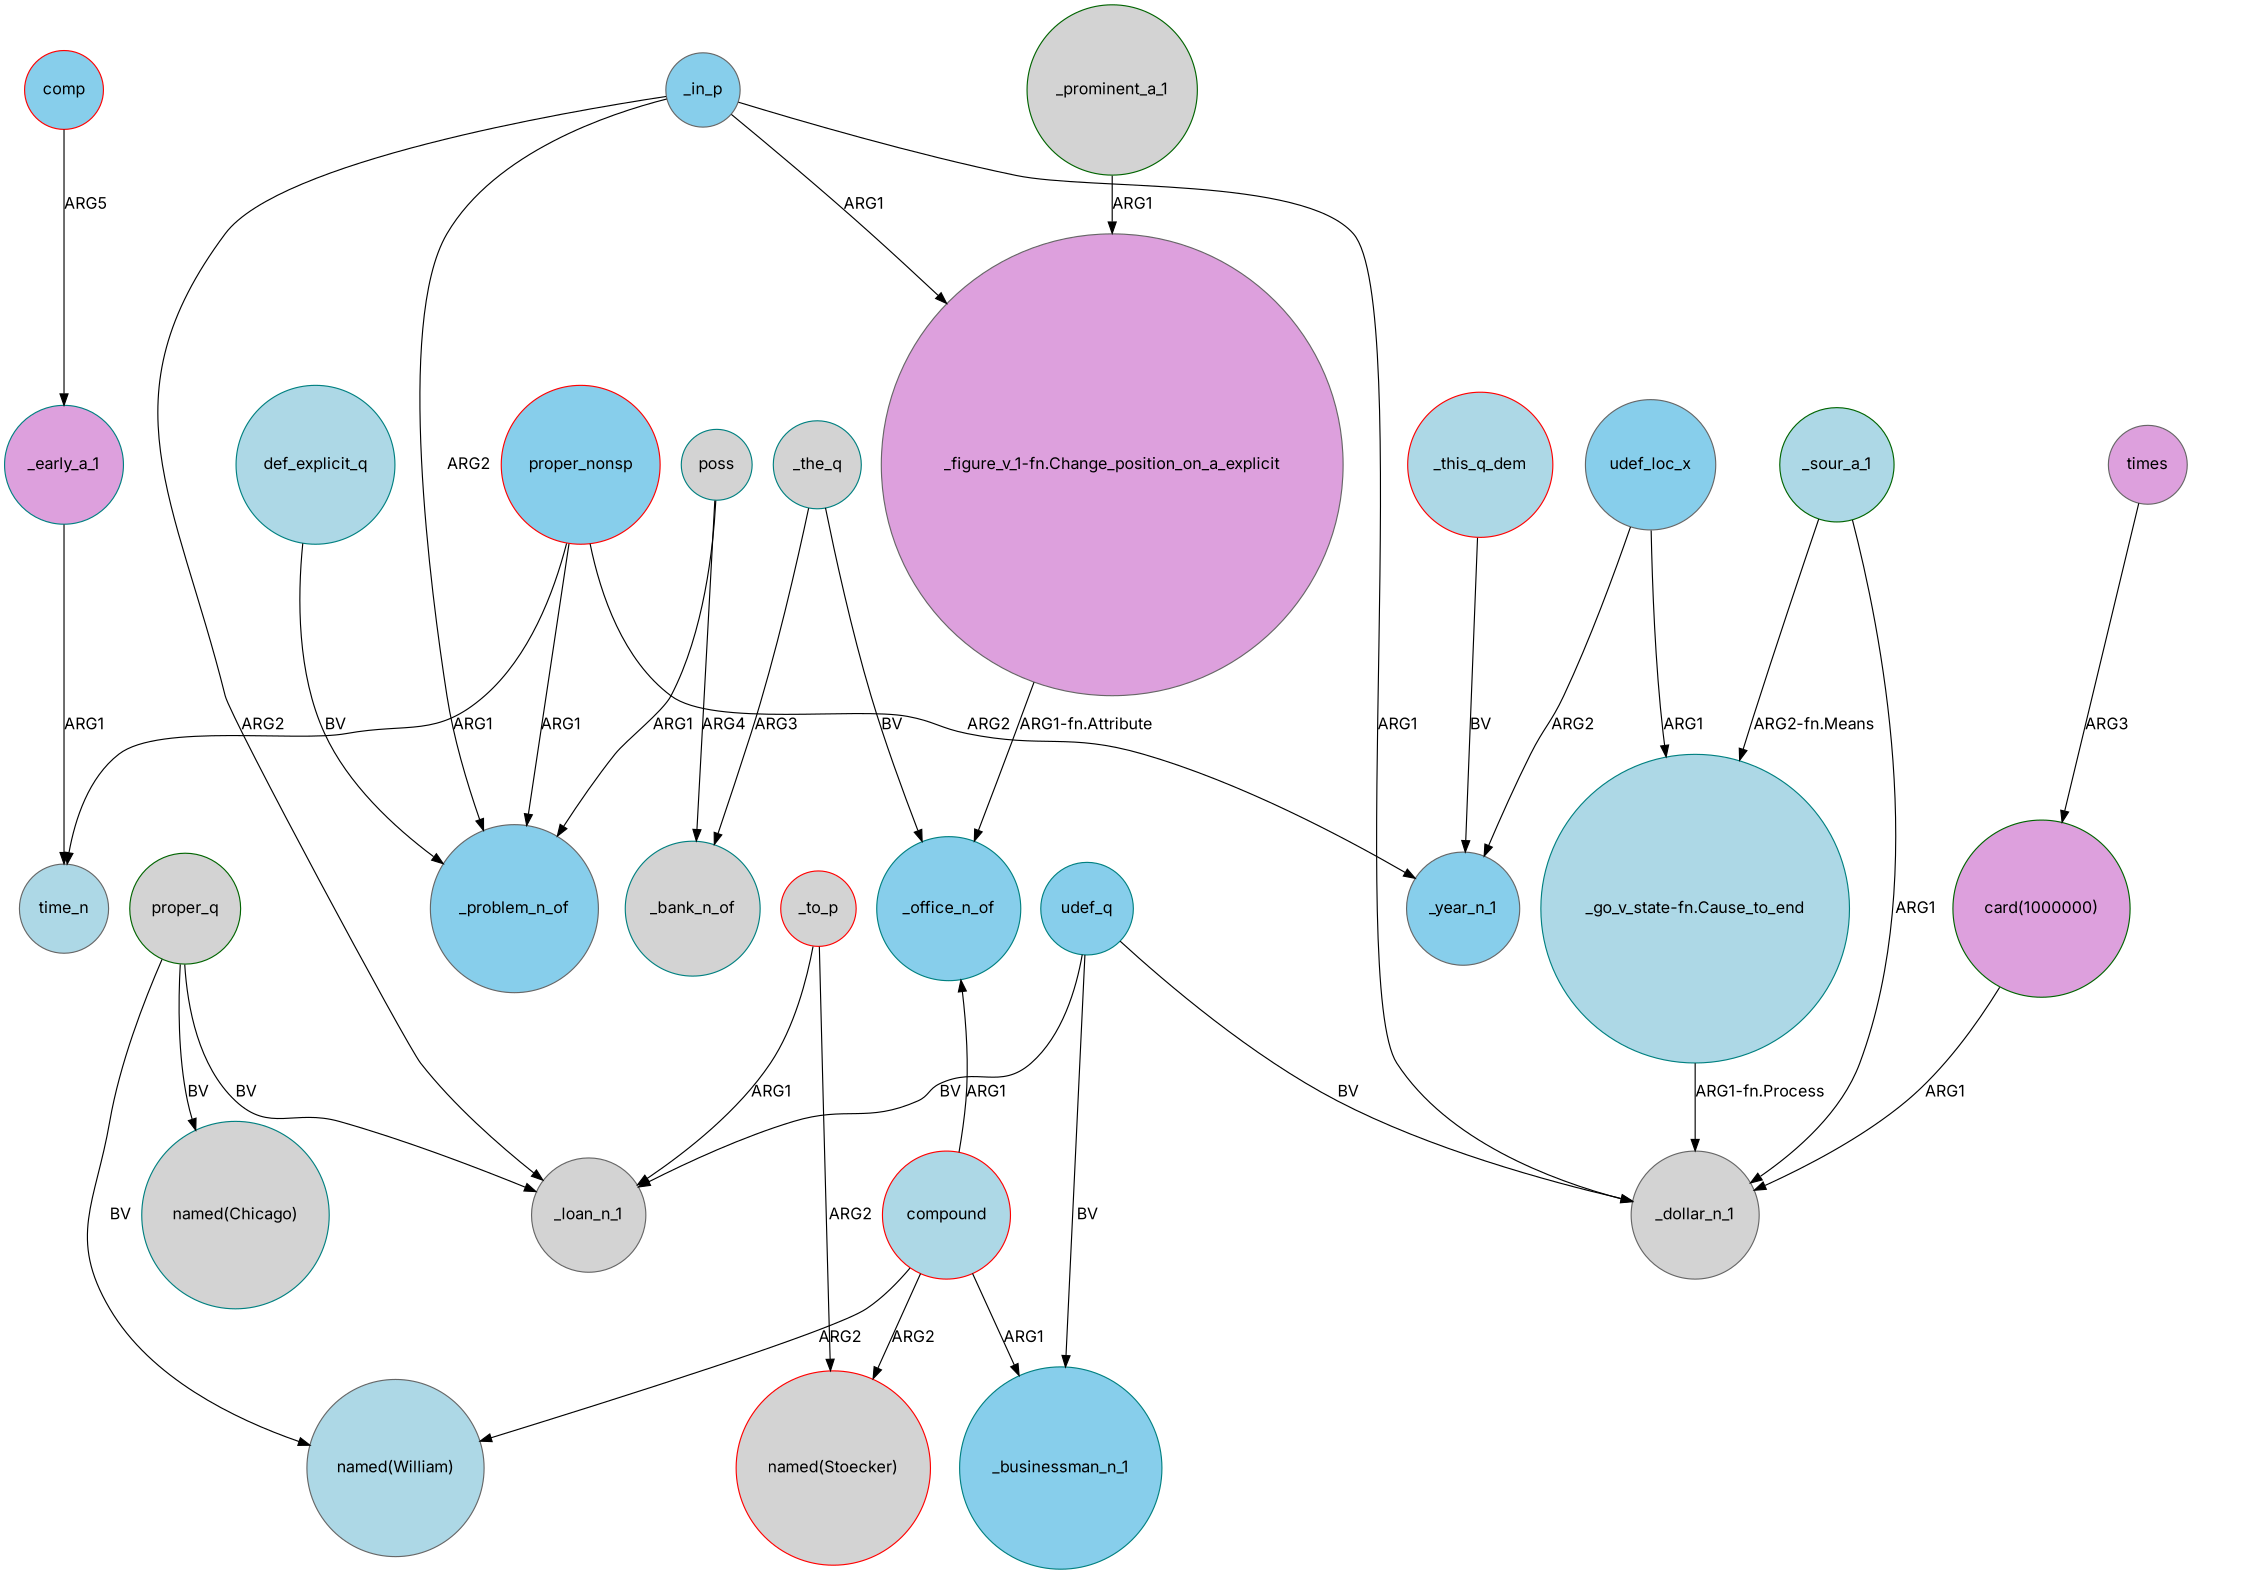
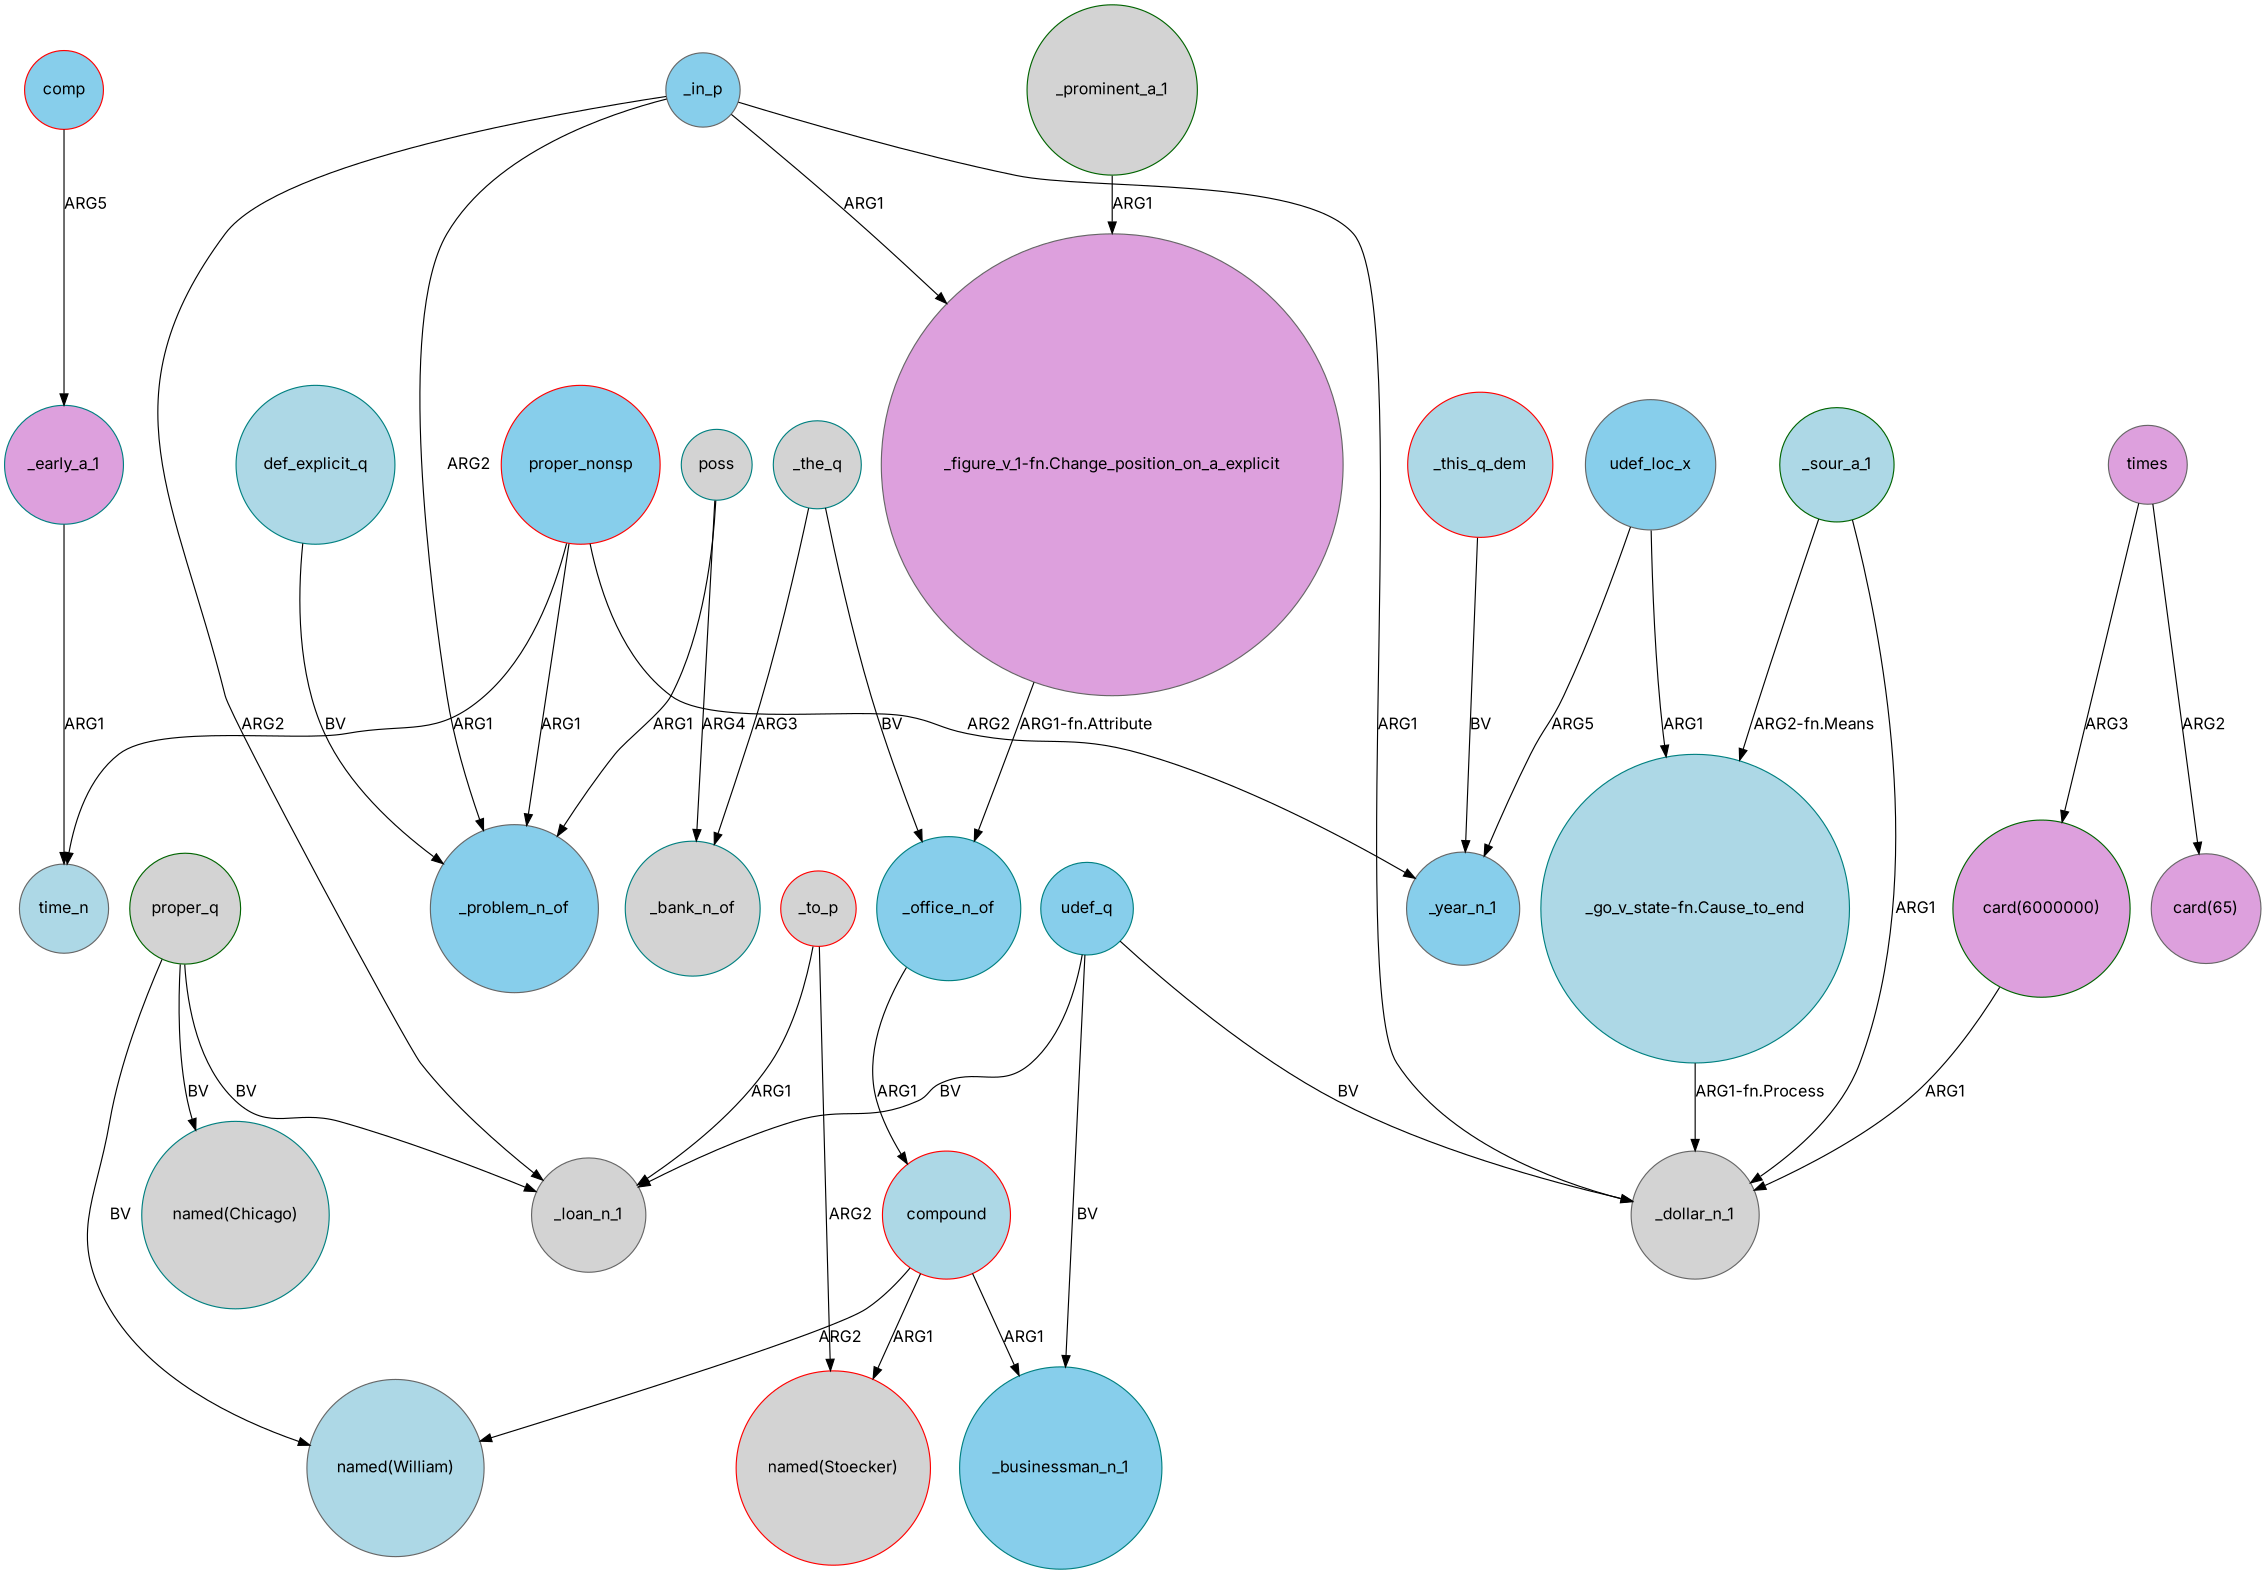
(1573, 725) -> (1573, 725)
(2041, 909) -> (2041, 909)
none -> (2206, 909)
(967, 1068) -> (873, 1060)
(913, 1338) -> (913, 1338)
